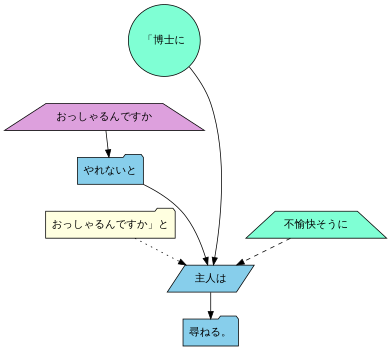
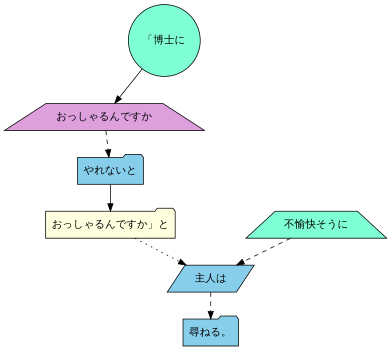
(107, 140) -> (107, 140)
(221, 159) -> (131, 83)
(183, 213) -> (110, 194)
(211, 302) -> (211, 302)
